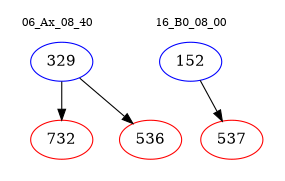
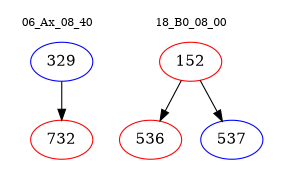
(191, 23) -> (191, 23)
(191, 62) -> (191, 62)
(94, 91) -> (173, 96)
(232, 140) -> (232, 140)
